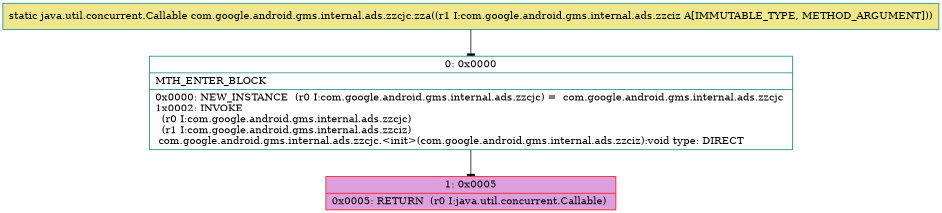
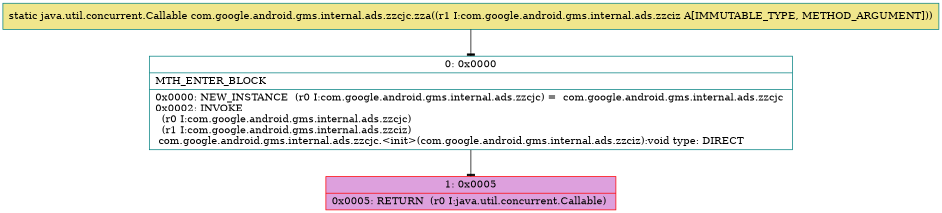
(203, 108) -> (203, 108)
